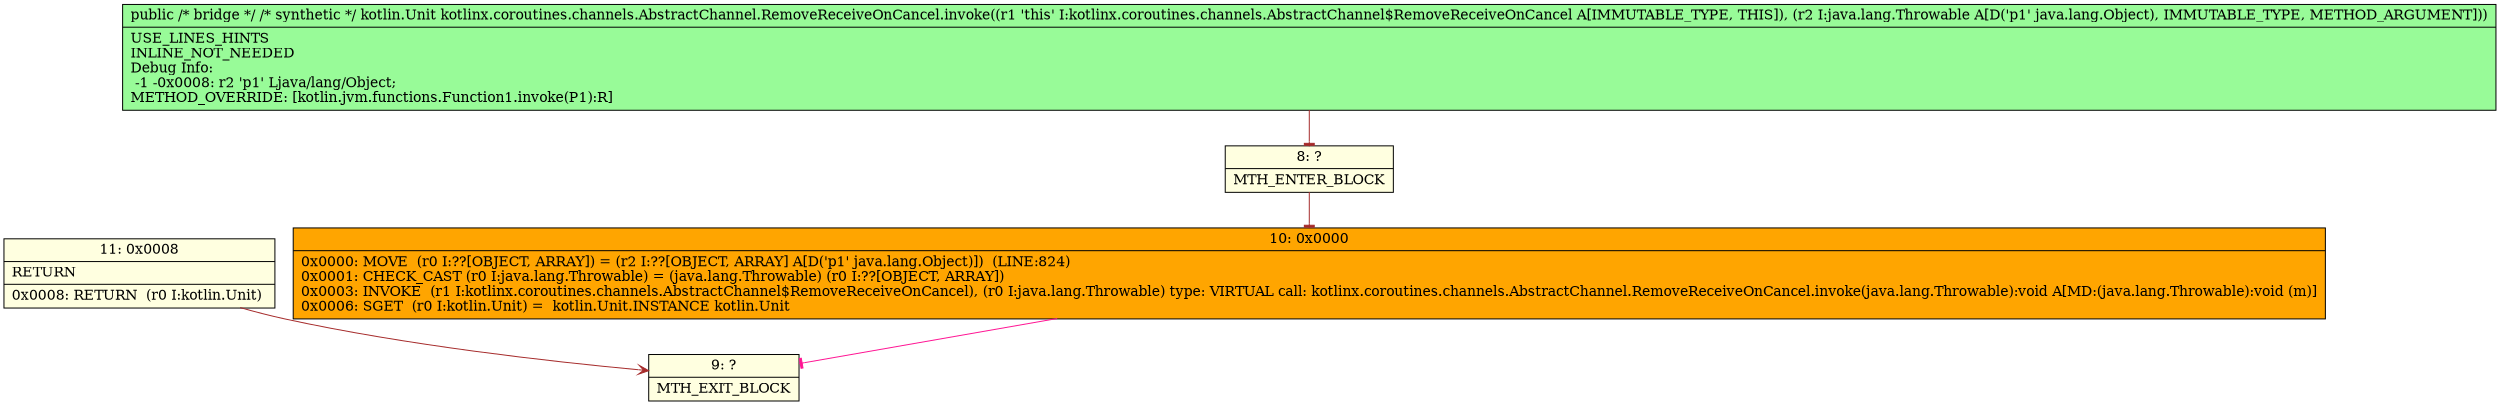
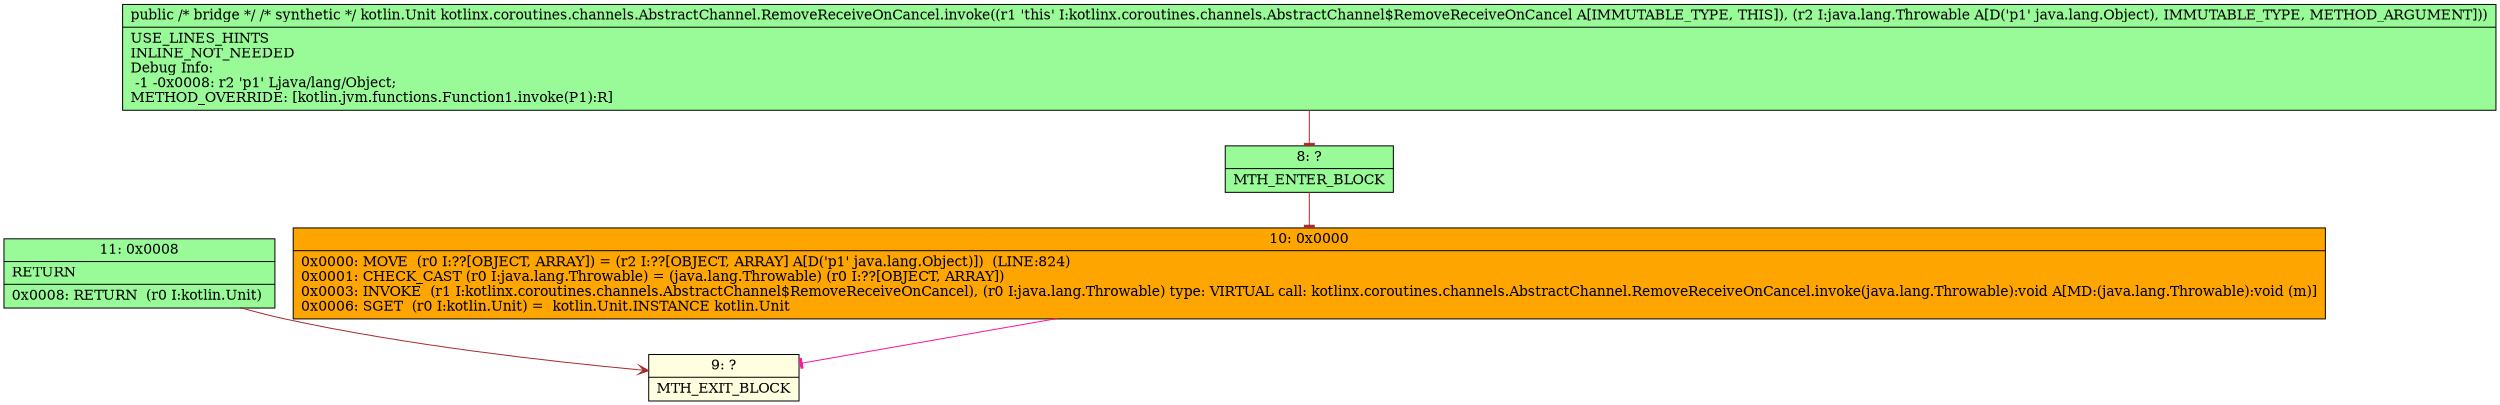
(1309, 169) -> (1309, 169)
(139, 273) -> (139, 273)
